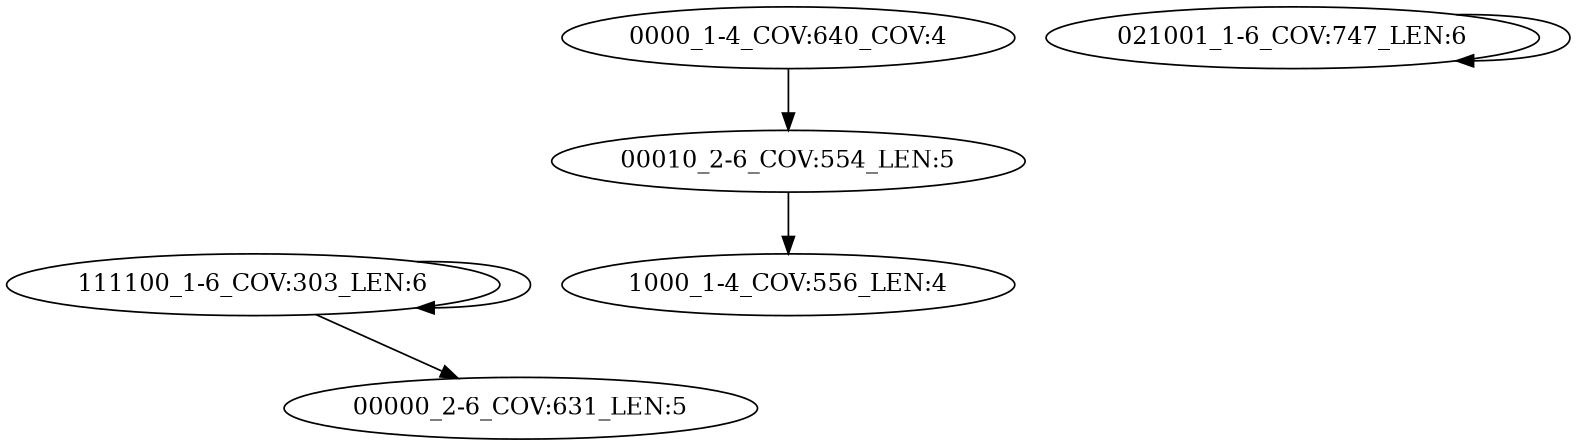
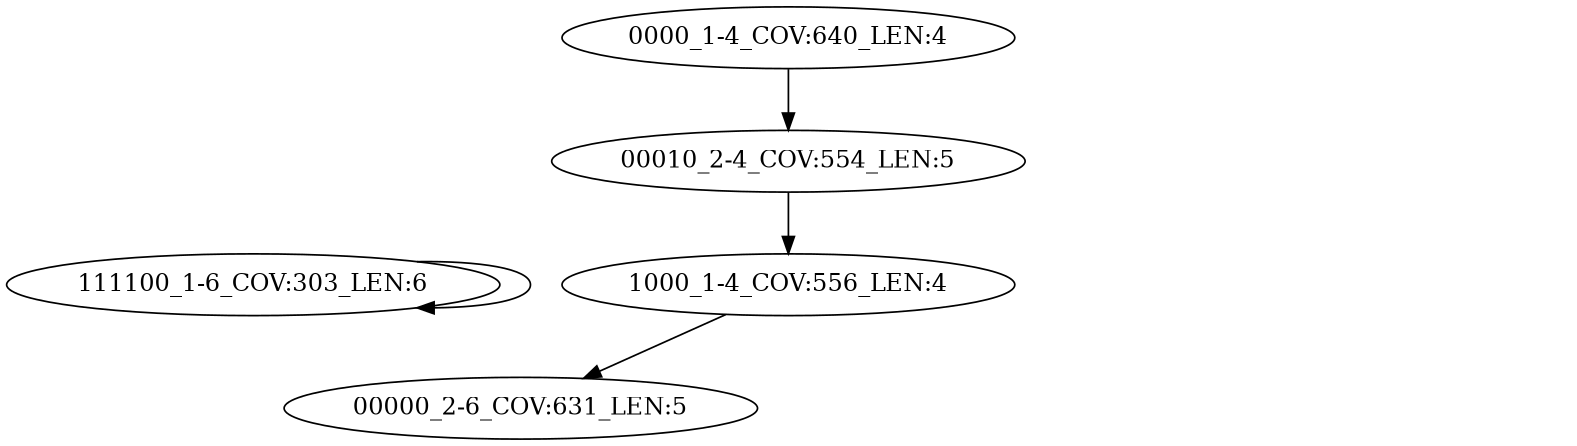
(788, 38) -> (788, 38)
(1293, 38) -> none
(788, 161) -> (788, 161)
(379, 343) -> (663, 343)
